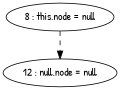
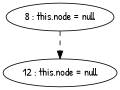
(60, 73) -> (60, 73)
